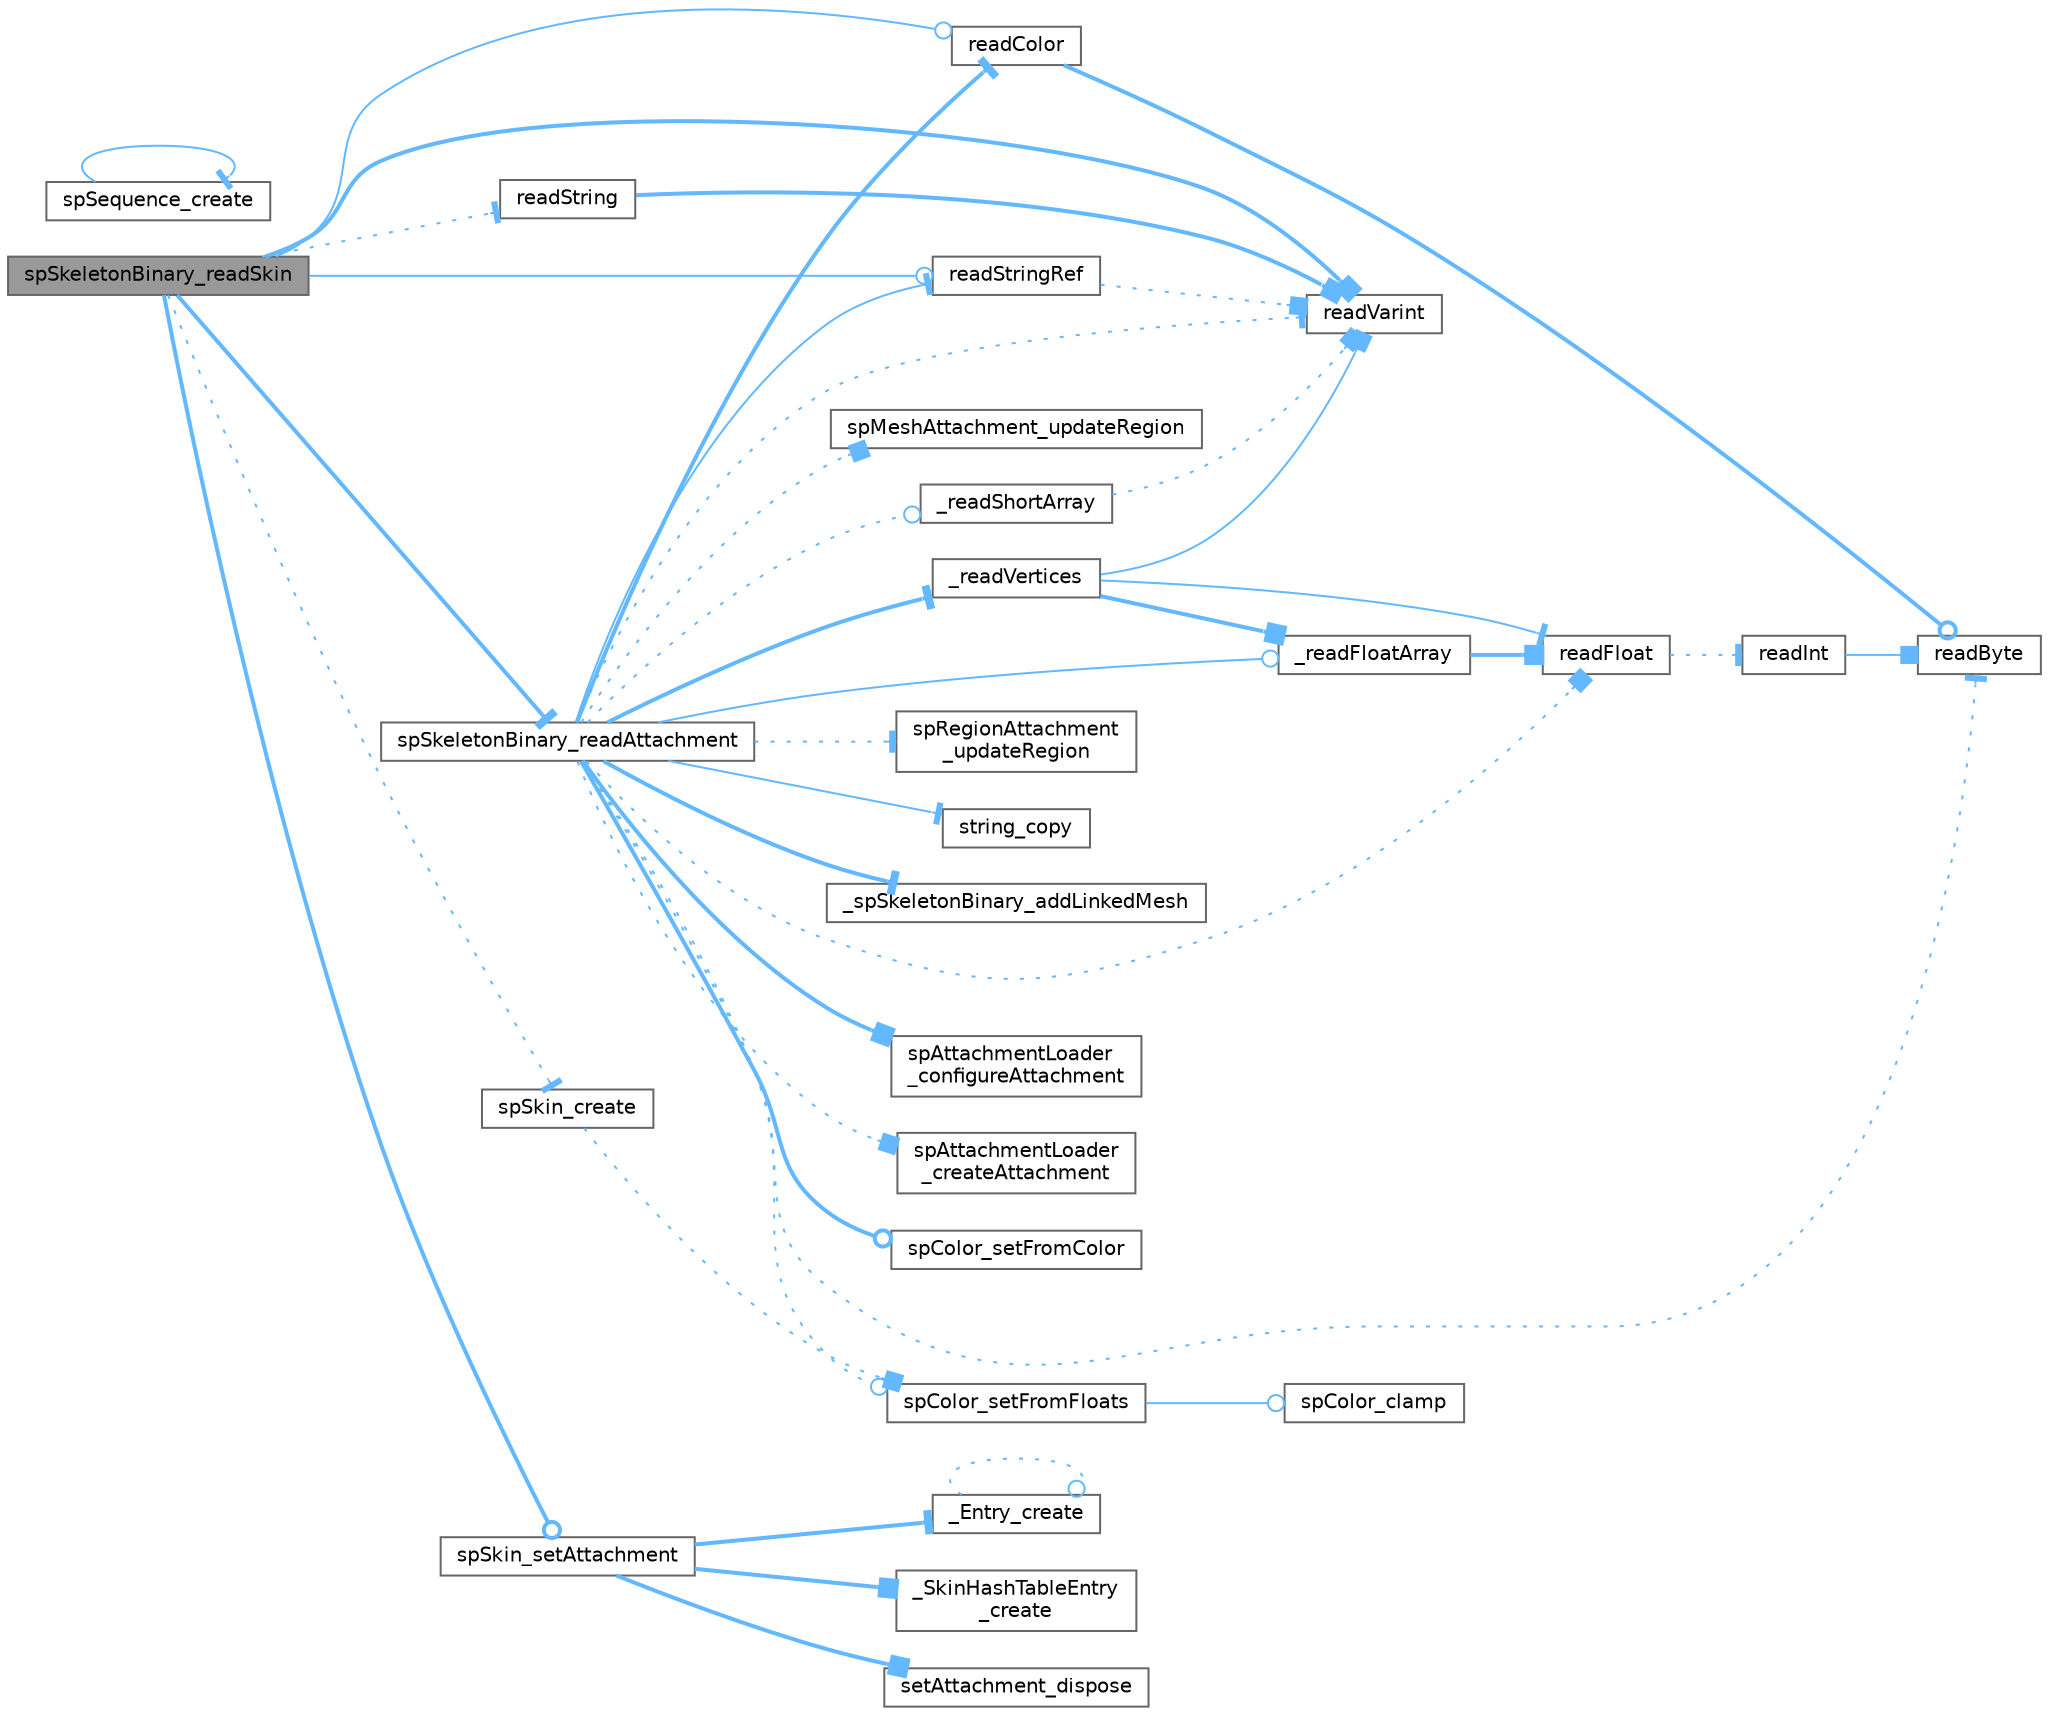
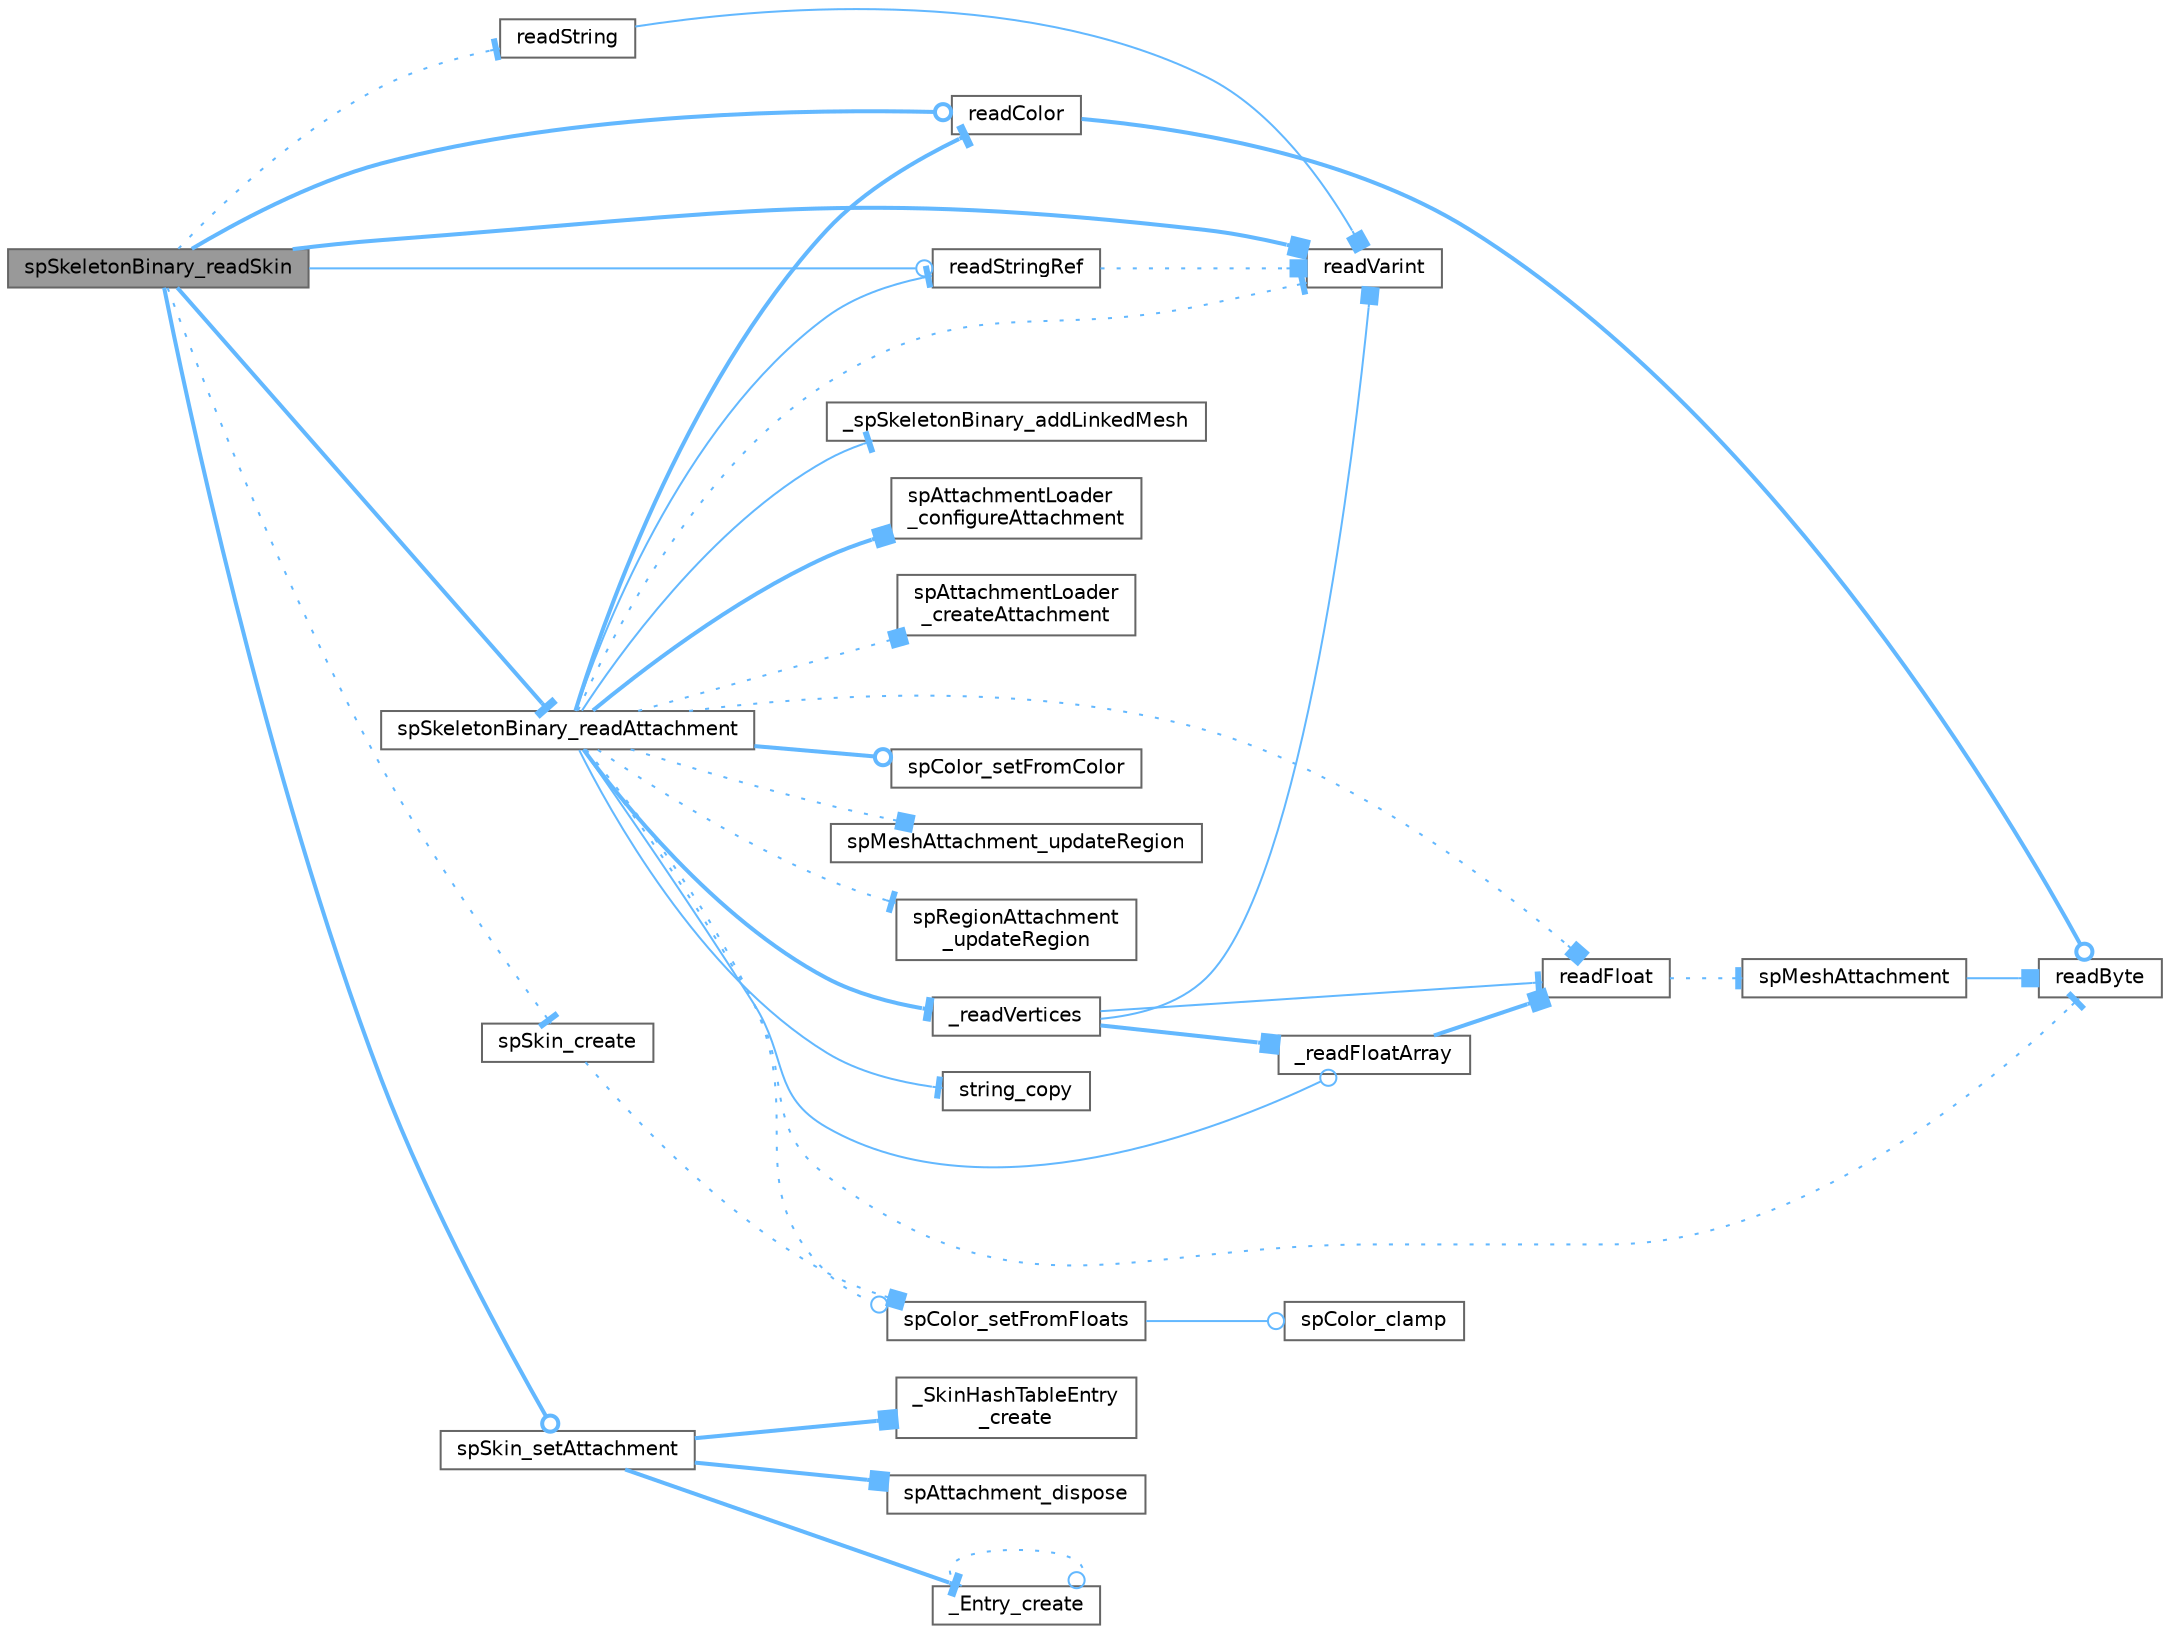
(550, 27) -> (553, 131)
(158, 201) -> none
(985, 202) -> (1031, 24)
(1016, 504) -> none
(1794, 655) -> (1854, 978)
(741, 831) -> (704, 557)
(1016, 1687) -> (1016, 1494)
